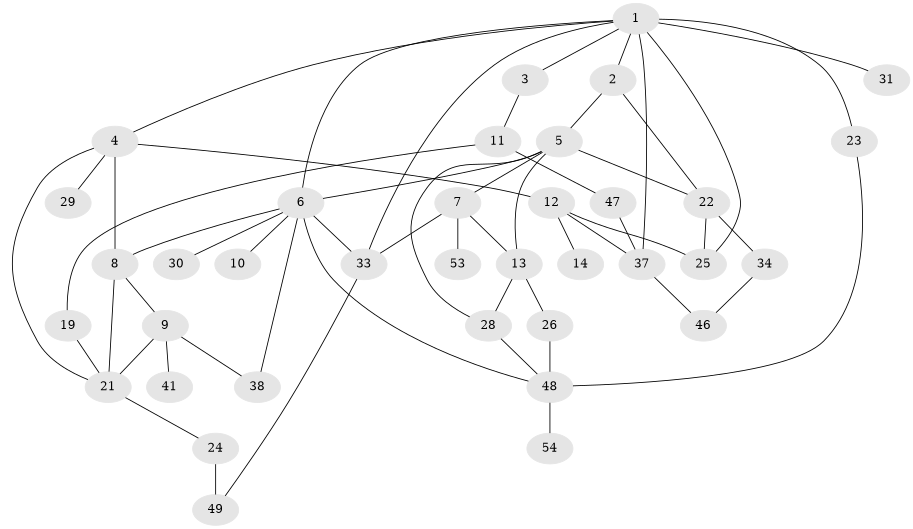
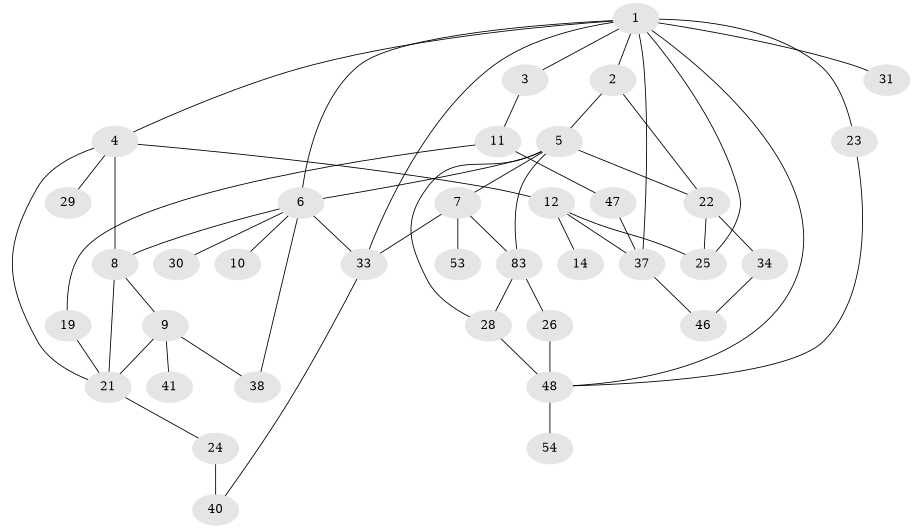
(519, 264) -> (519, 264)
(394, 326) -> (801, 256)
(216, 510) -> (216, 510)
